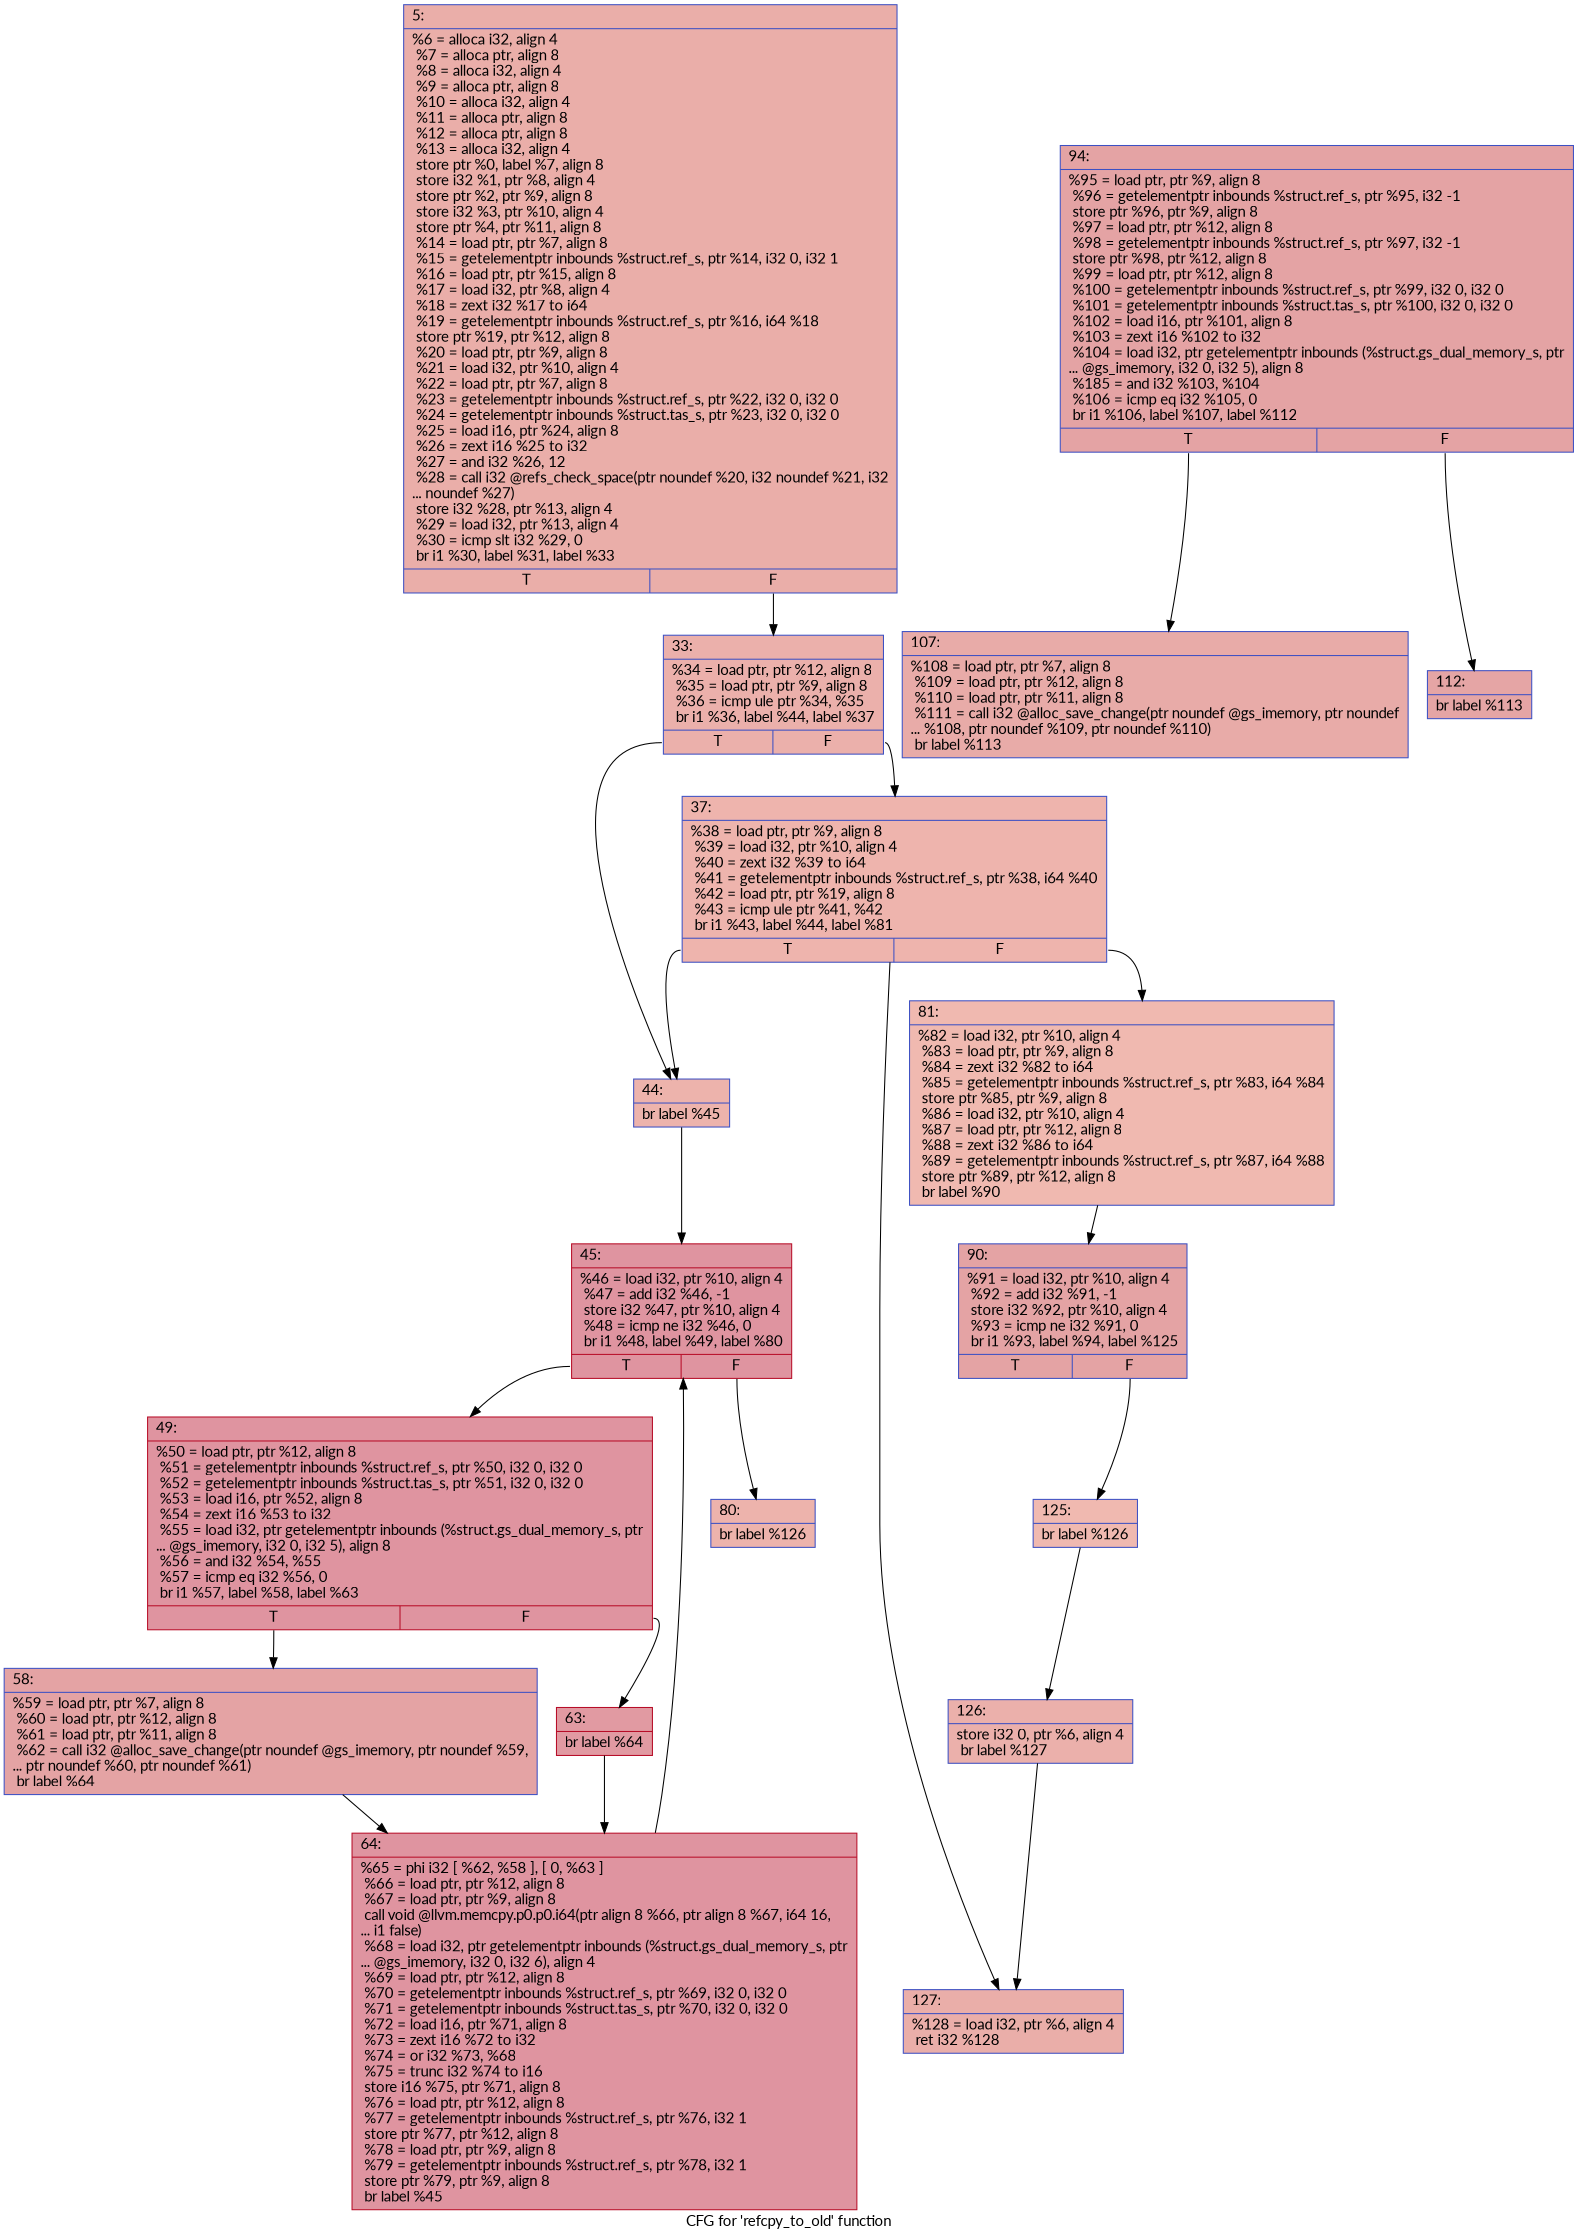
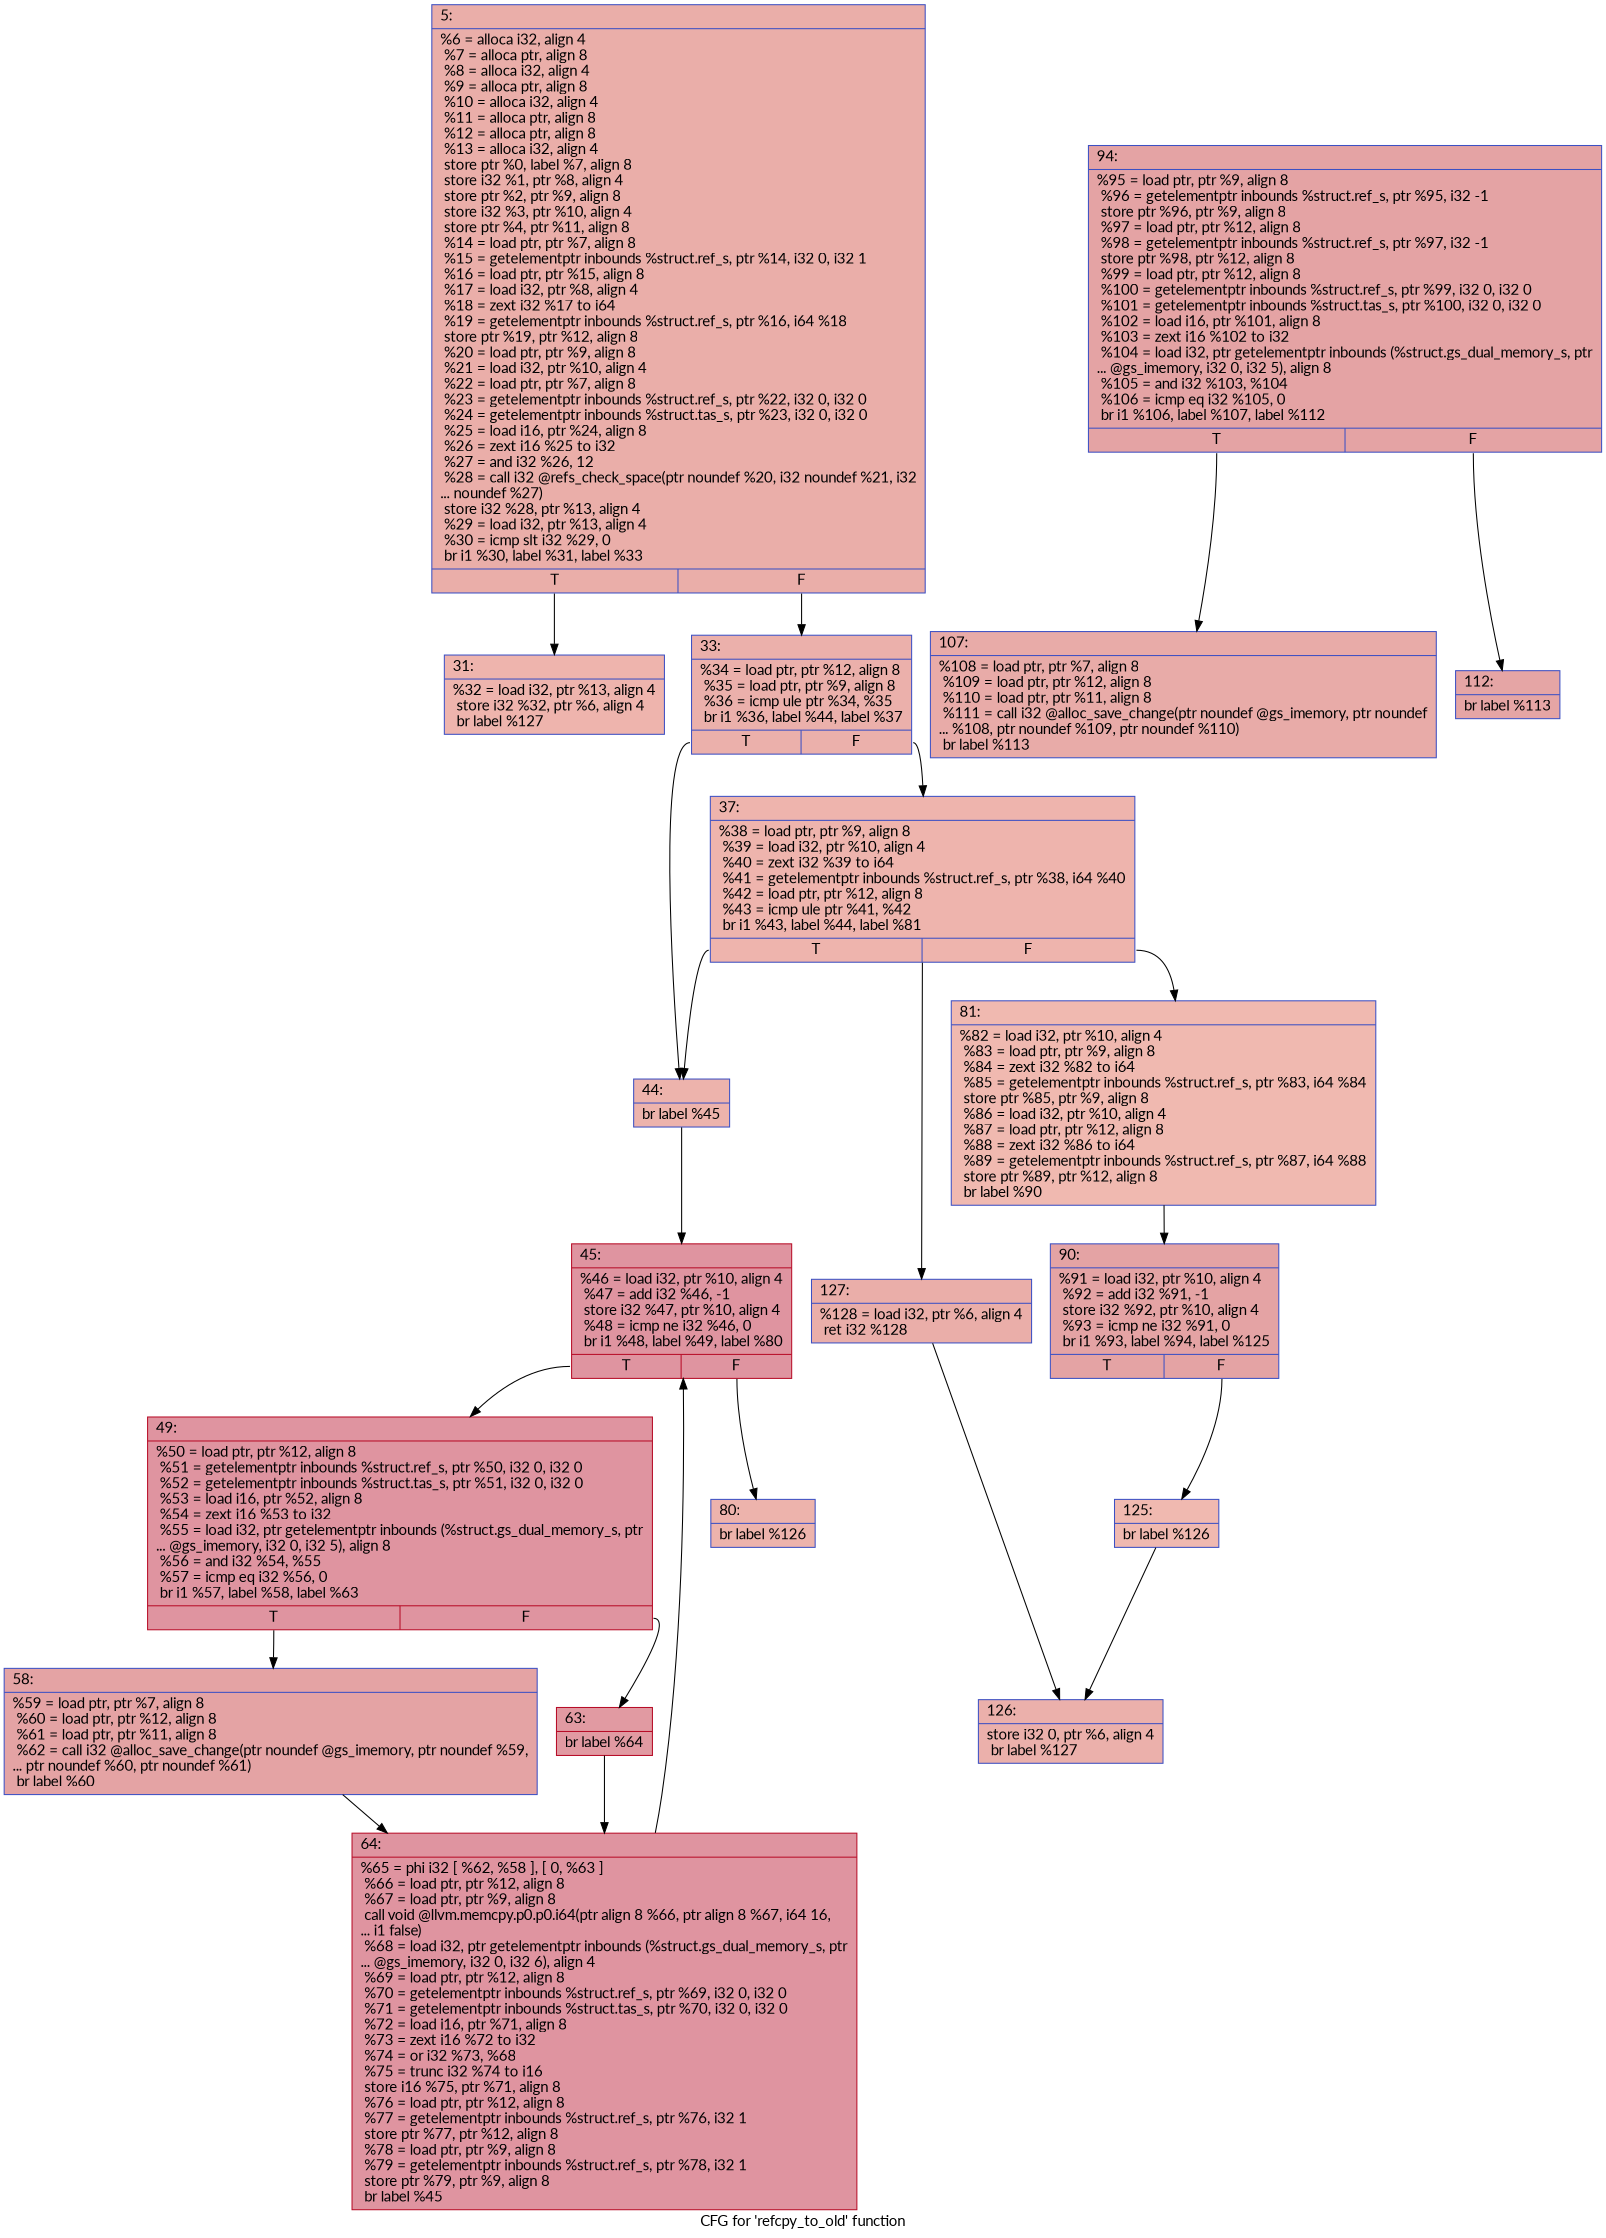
(1165, 384) -> (1193, 384)
none -> (554, 695)
(793, 894) -> (821, 894)
(54, 1782) -> (54, 1782)
(1027, 1871) -> (994, 1516)
